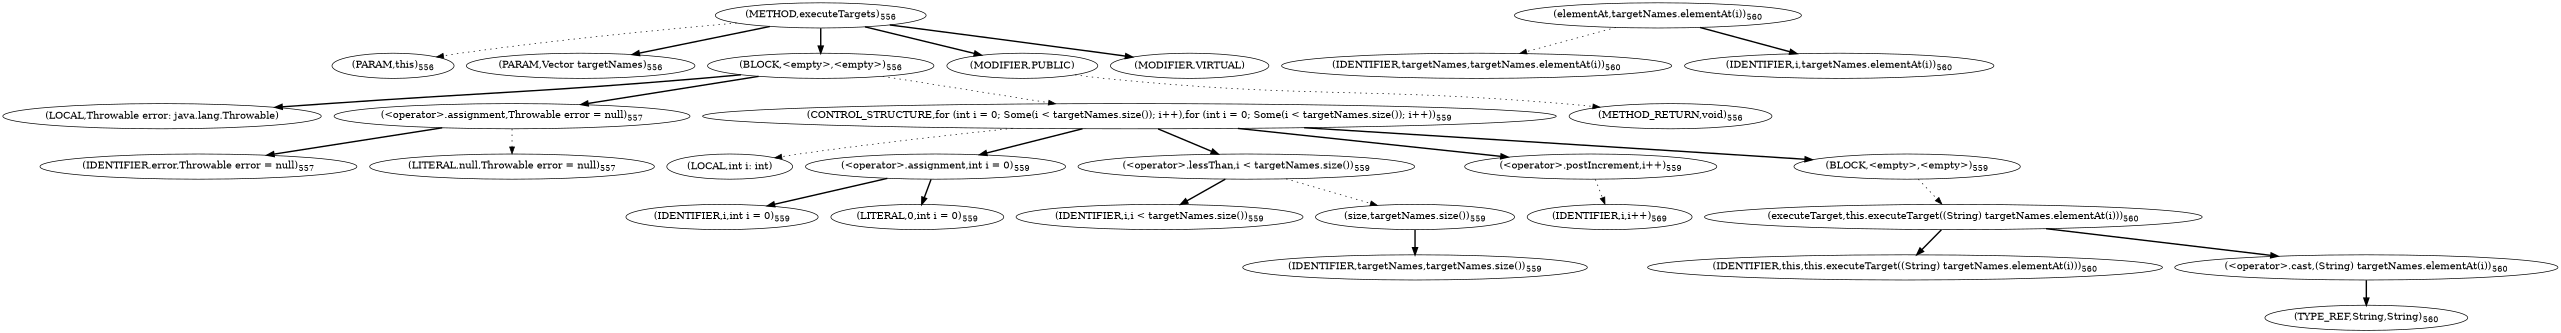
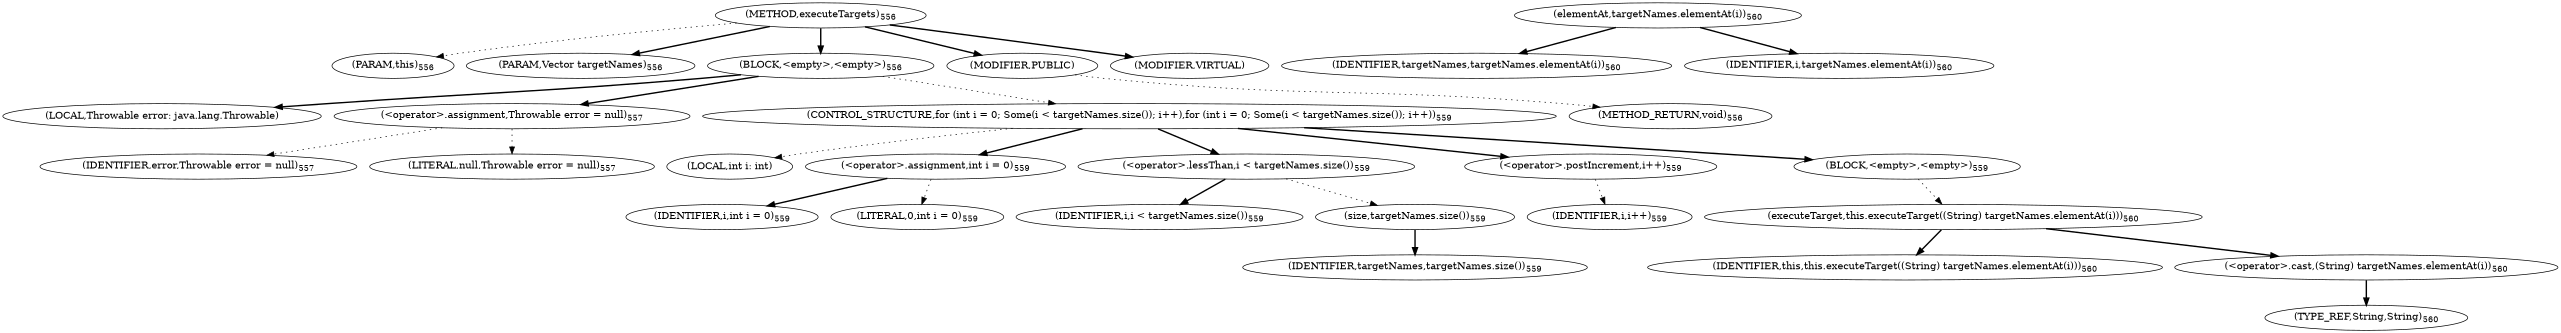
(1571, 40) -> (1571, 40)
(358, 141) -> (358, 141)
(928, 189) -> (928, 189)
(1659, 216) -> (1659, 216)
